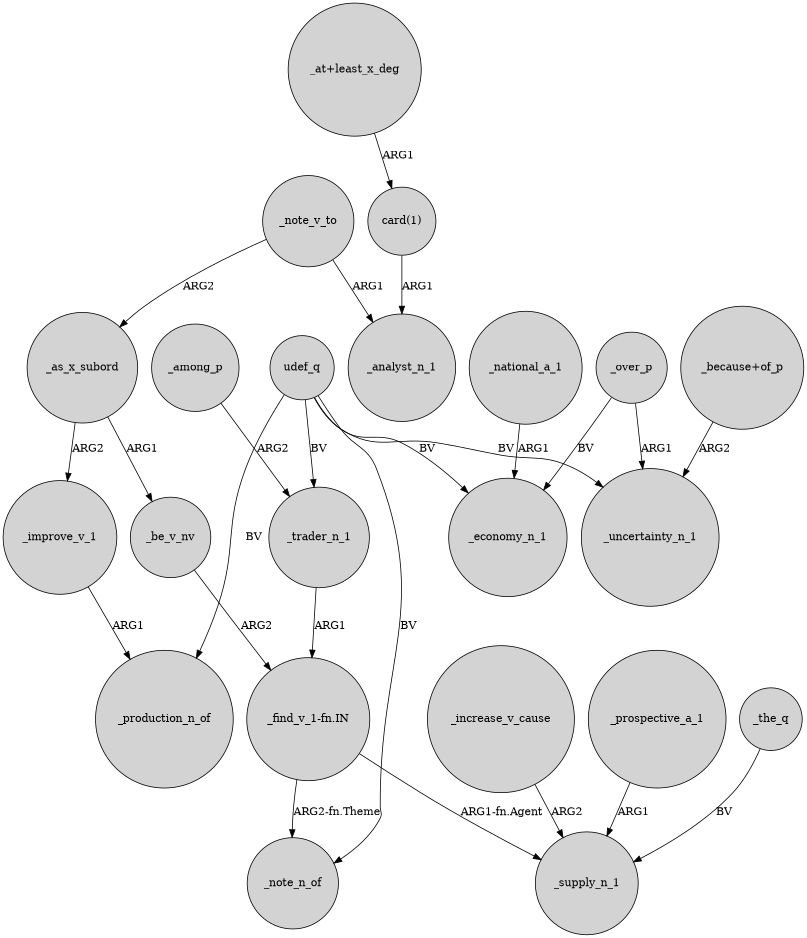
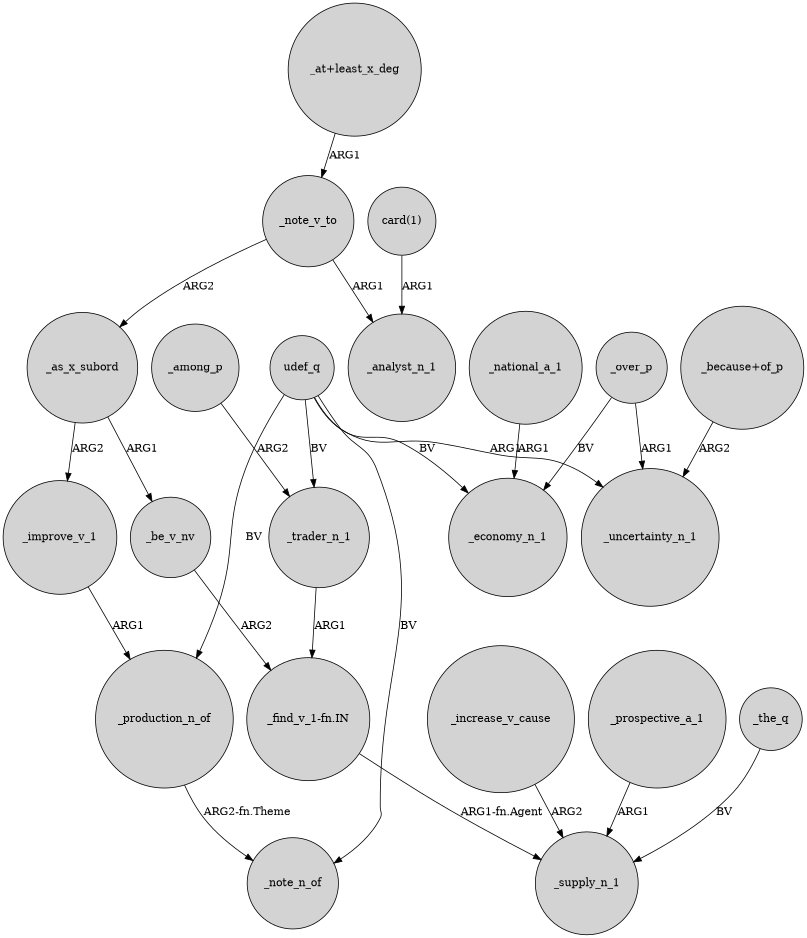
(382, 157) -> (330, 151)
(506, 449) -> (506, 449)
(294, 804) -> (210, 825)
